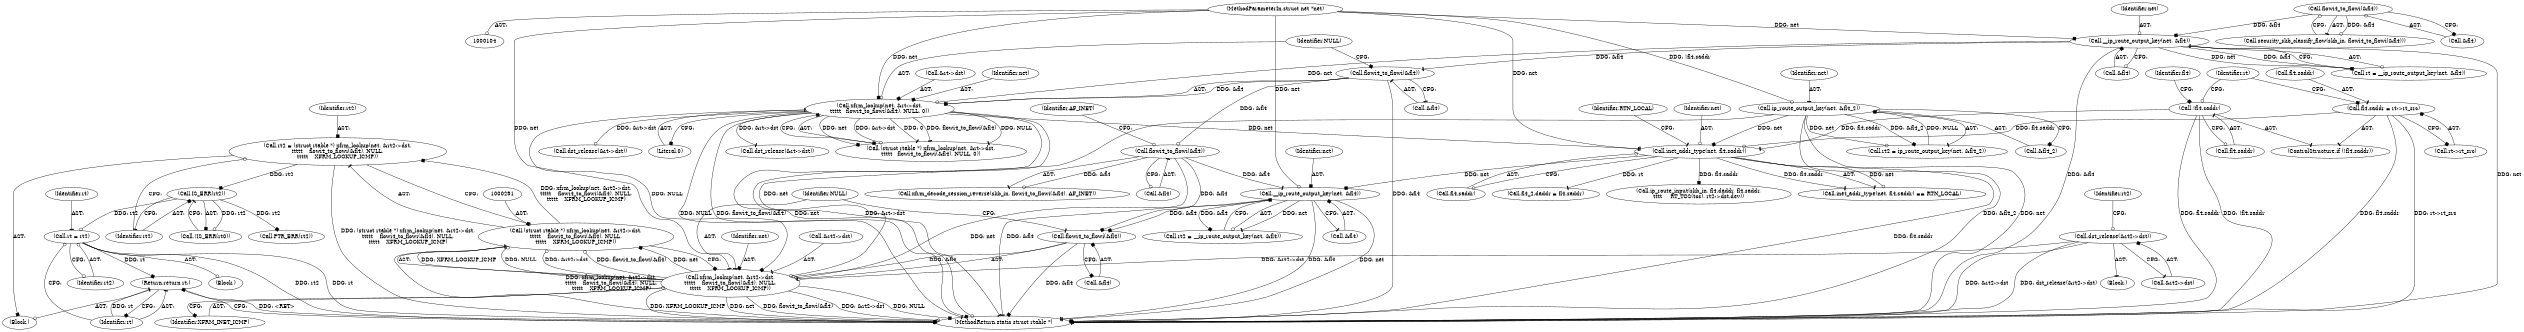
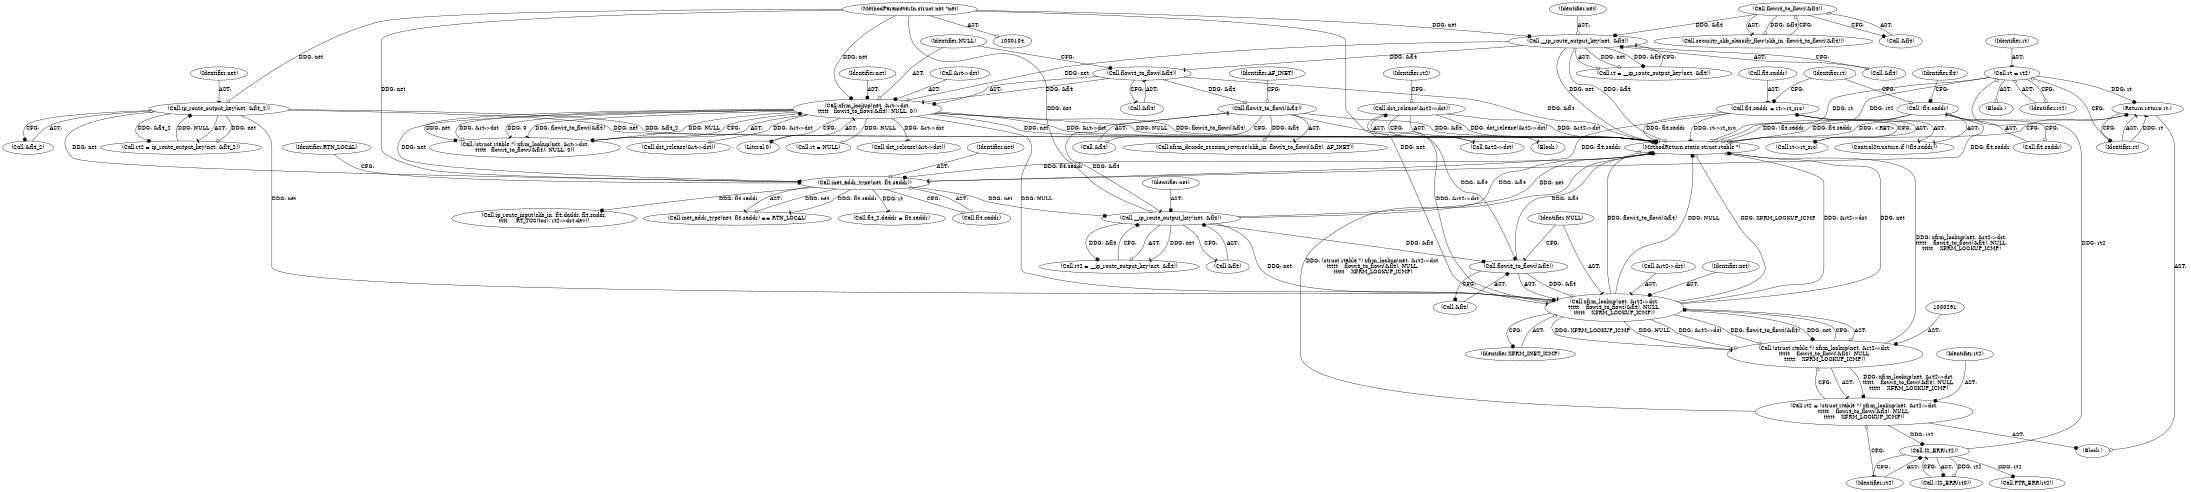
(1690, 57) -> (311, 57)
none -> (818, 148)
(1674, 262) -> (1282, 161)
